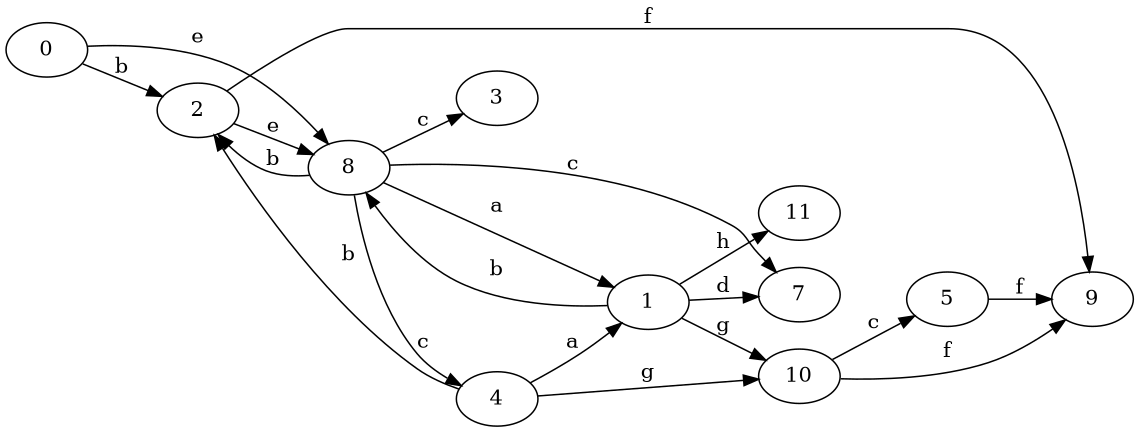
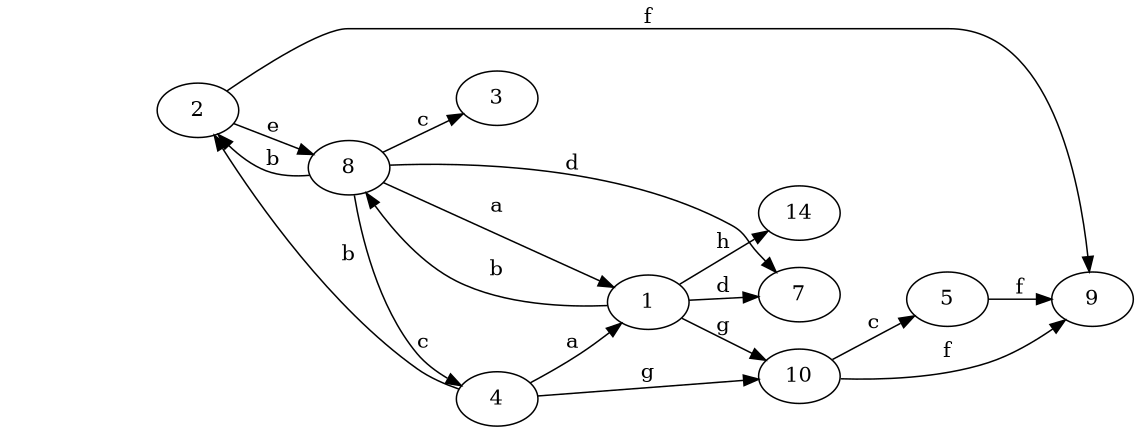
(47, 50) -> none
(573, 164) -> (573, 164)
(799, 213) -> (799, 213)
